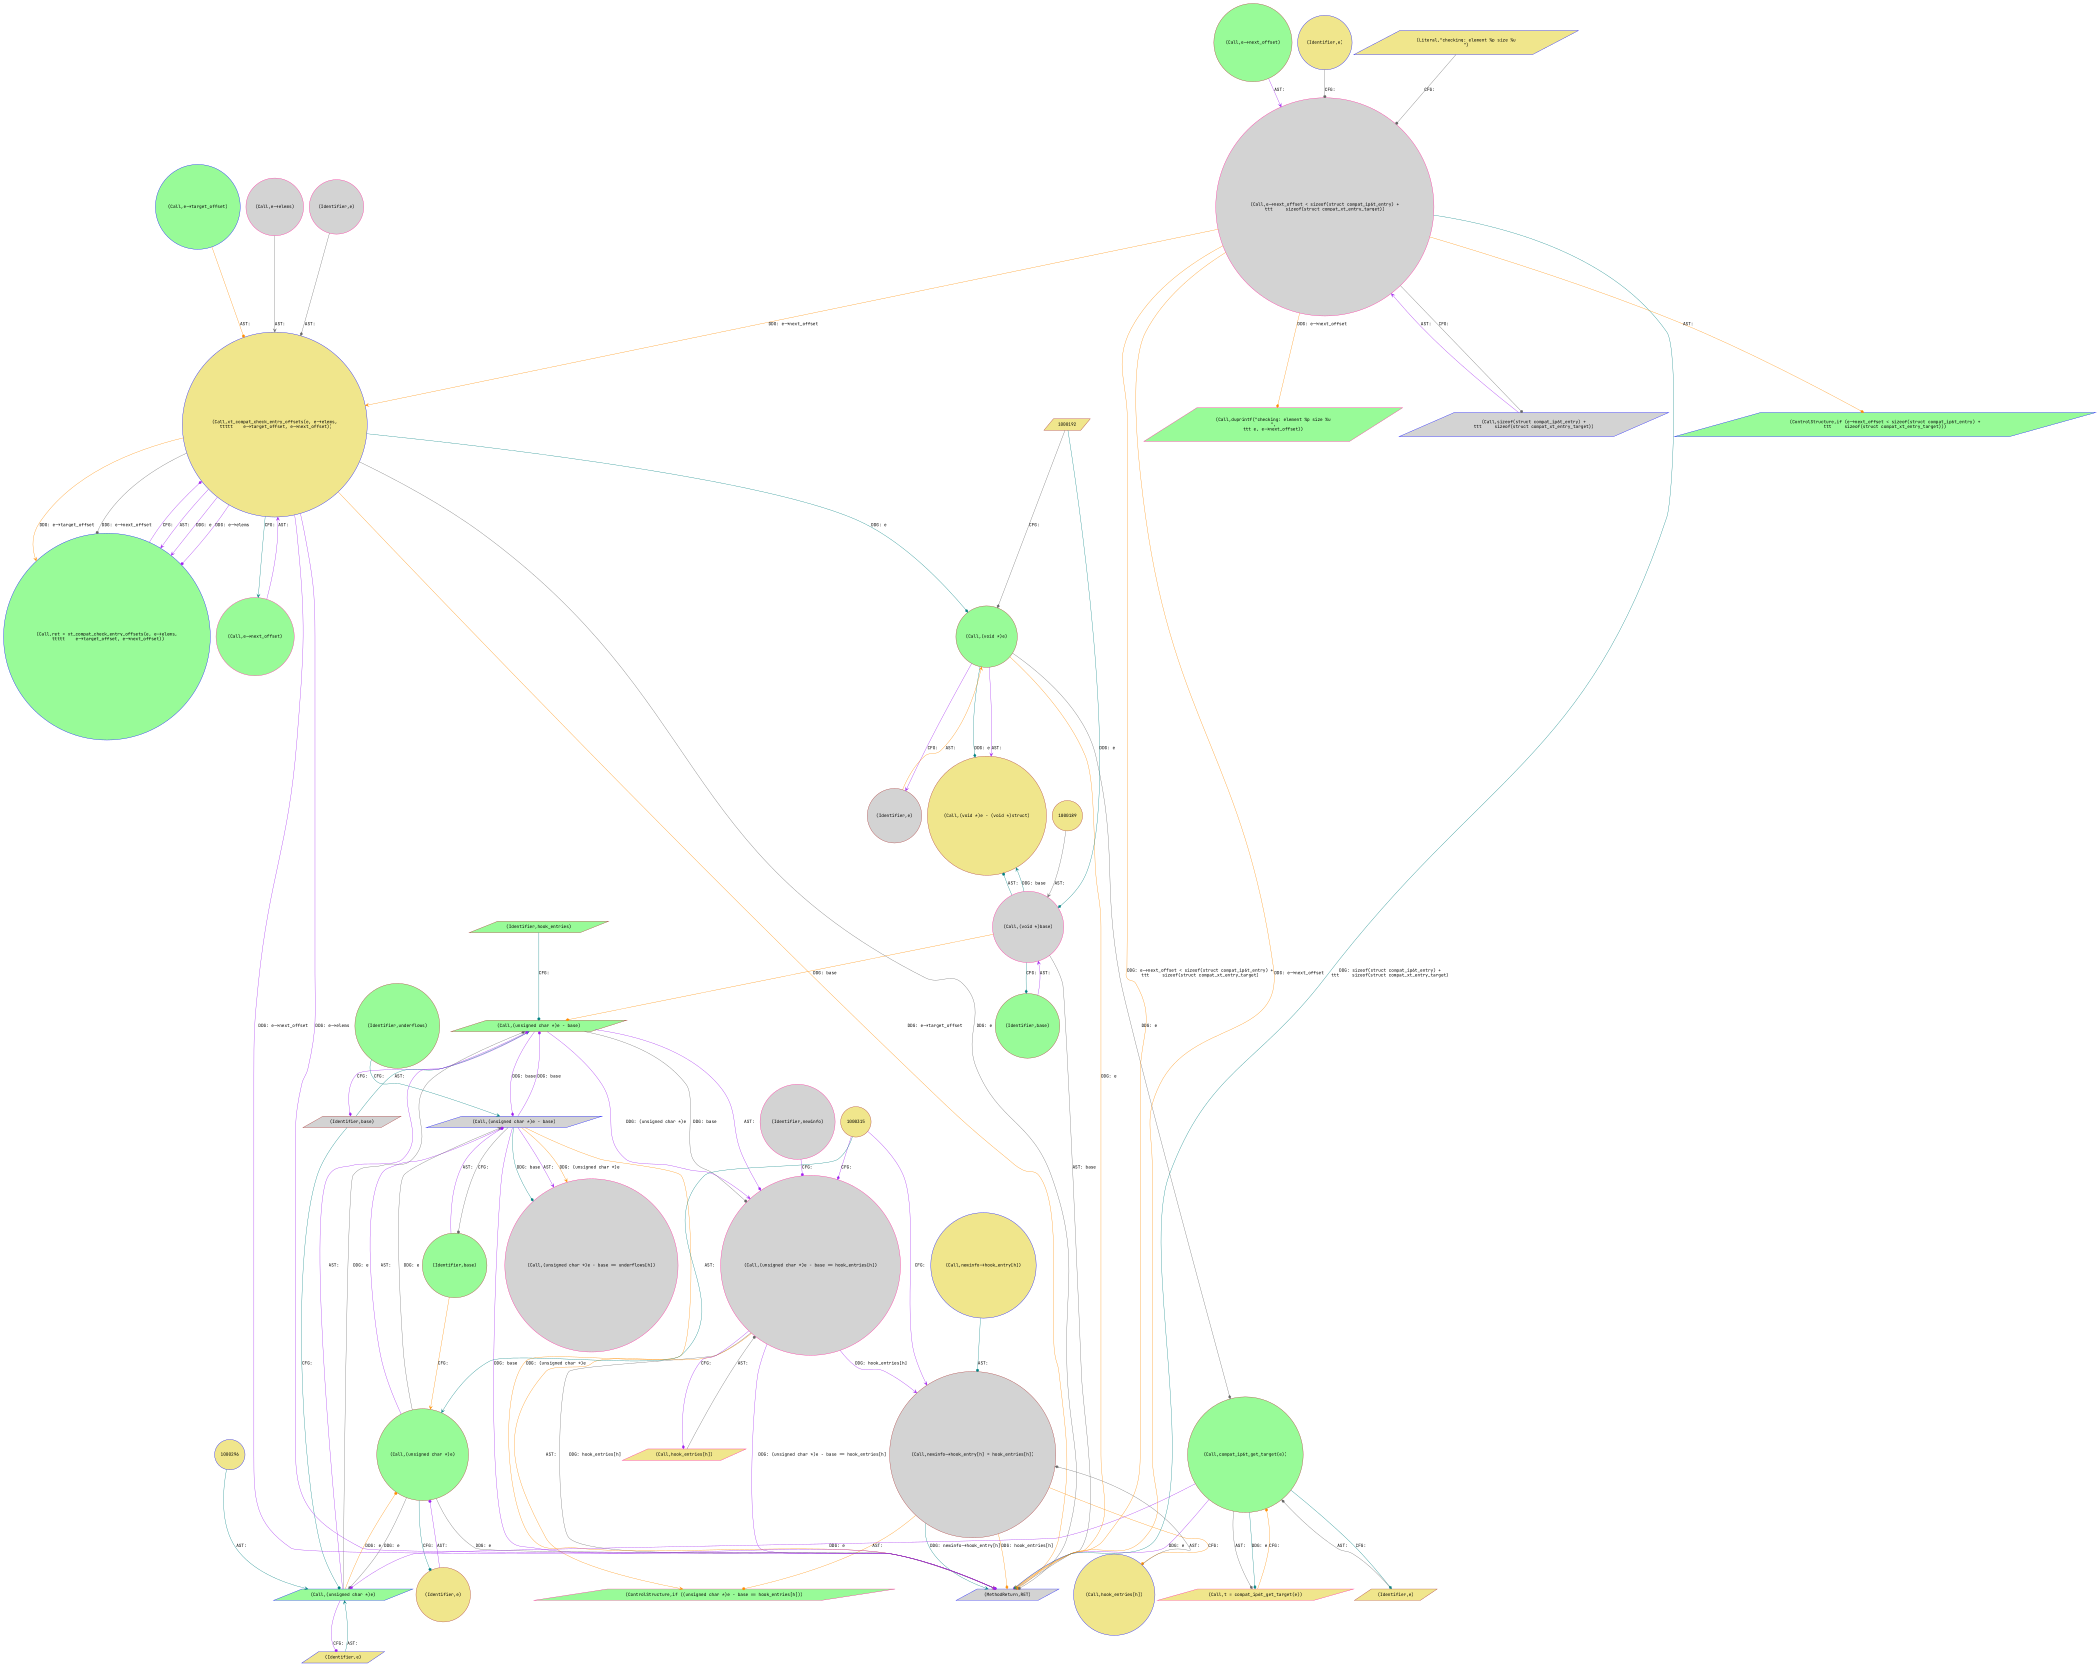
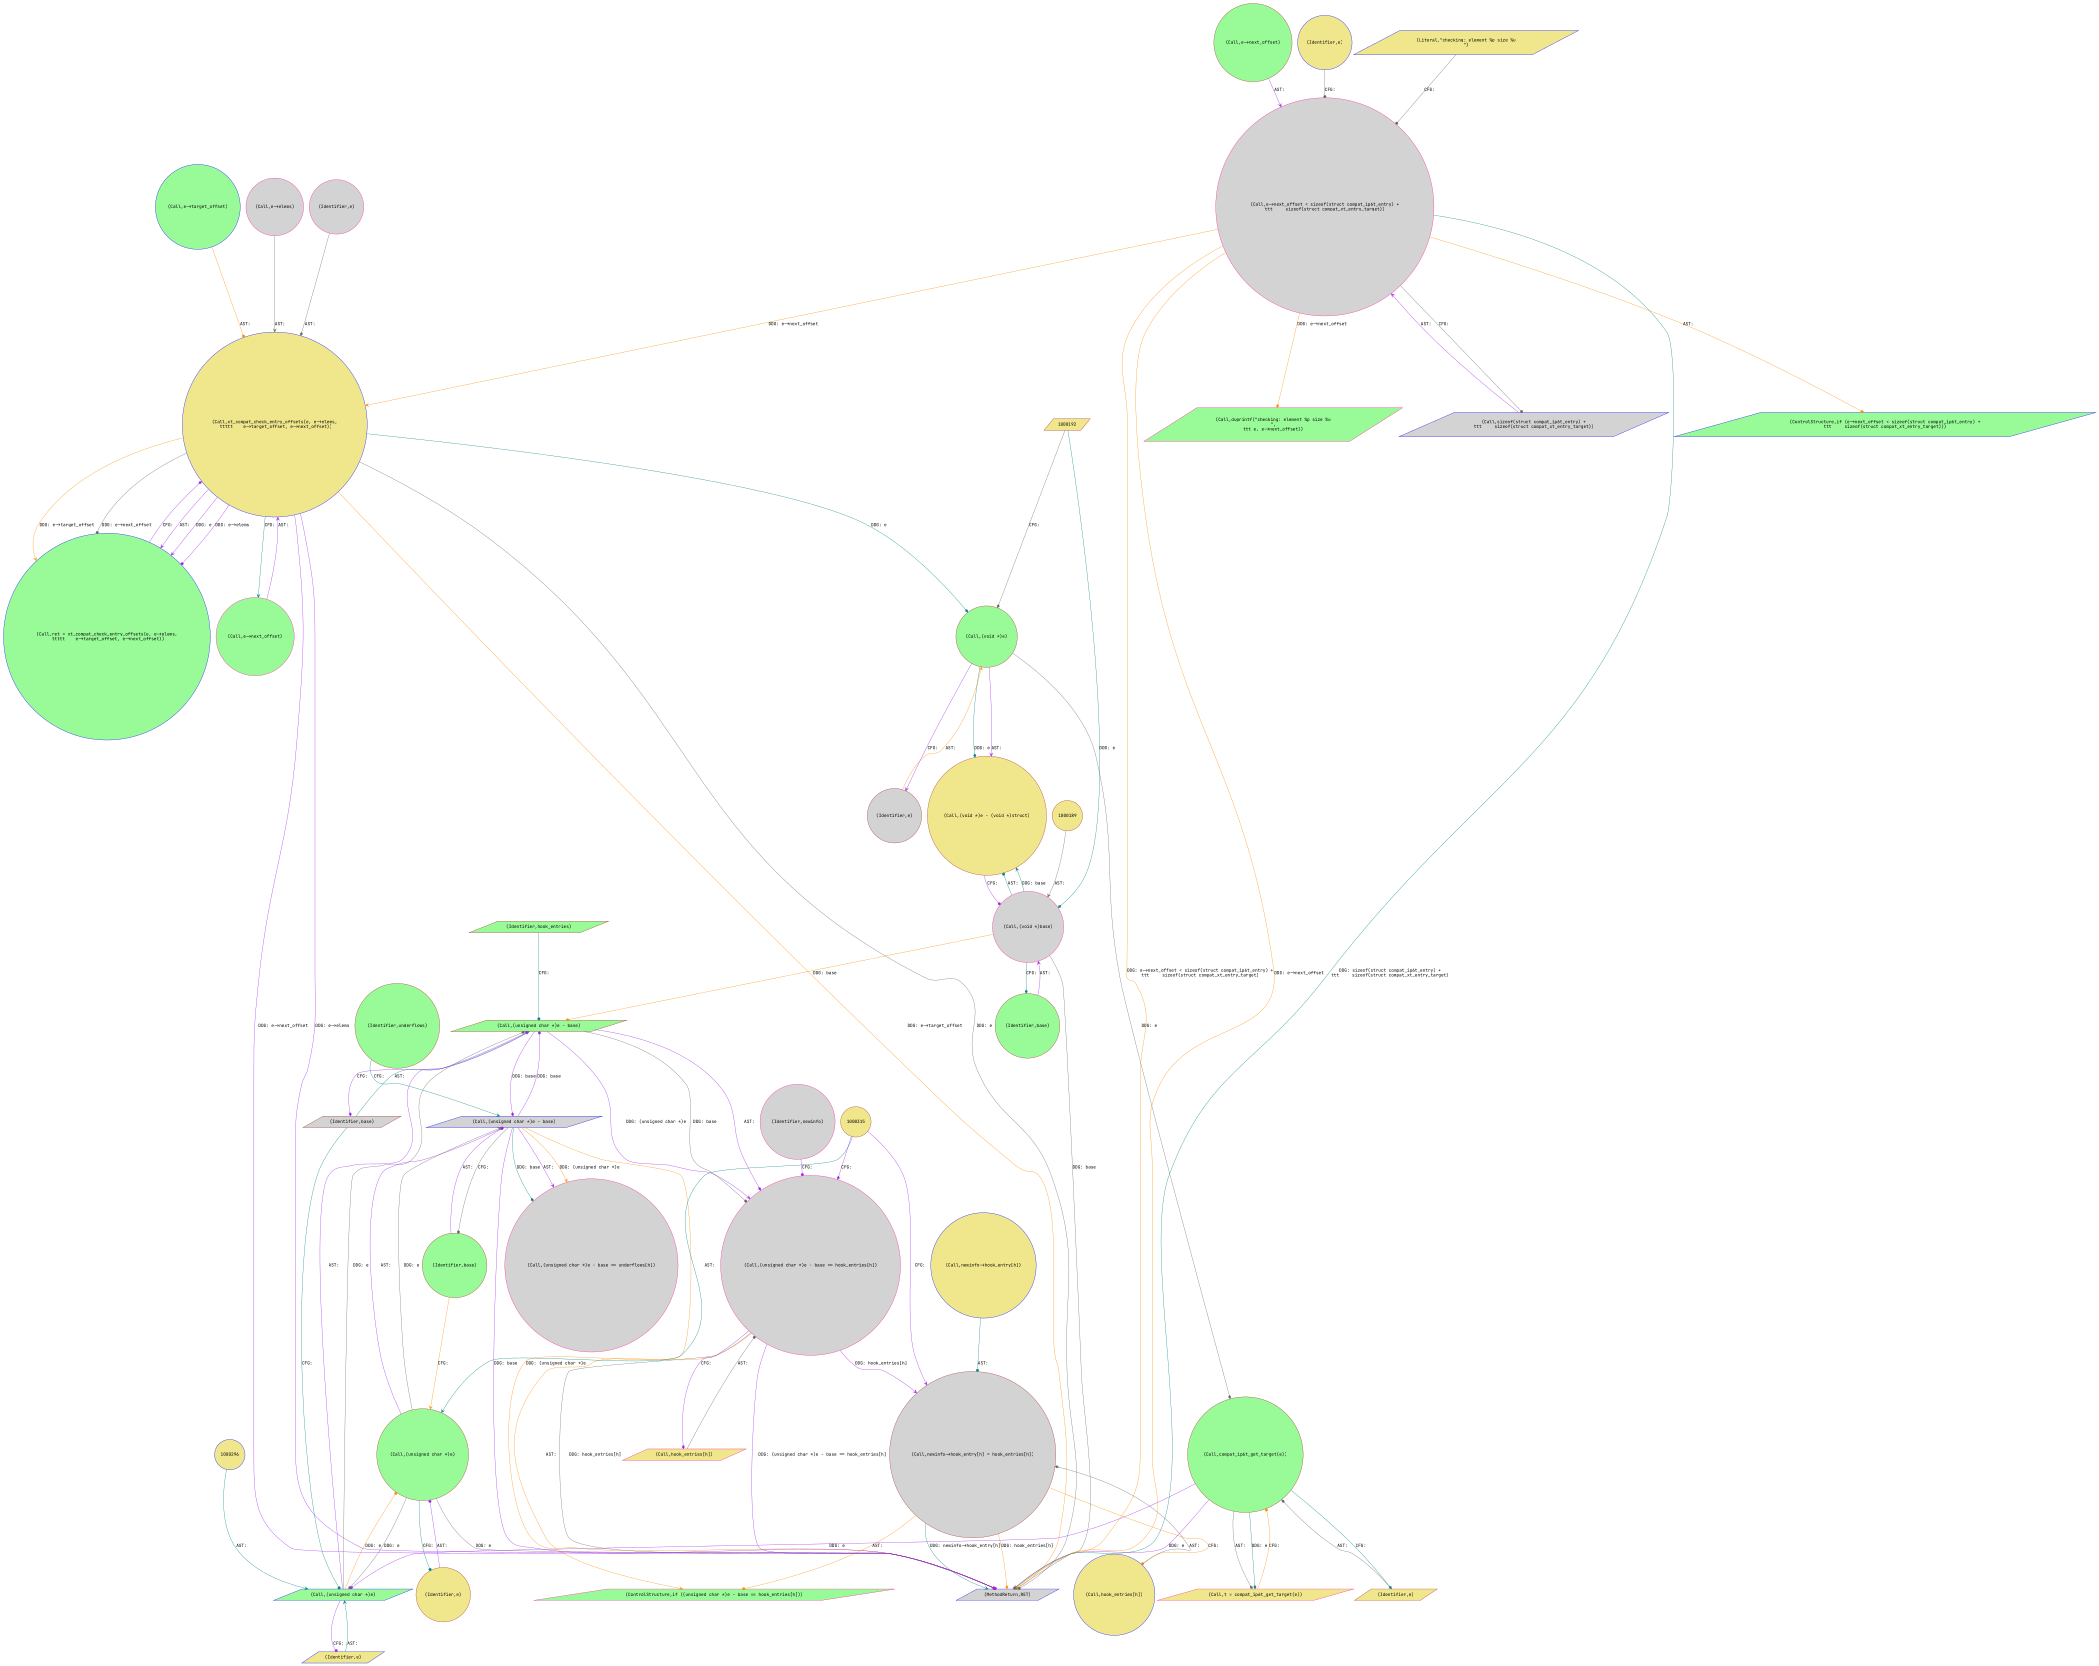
none -> (989, 890)
(1101, 1131) -> none
(1084, 1167) -> (1084, 1167)
